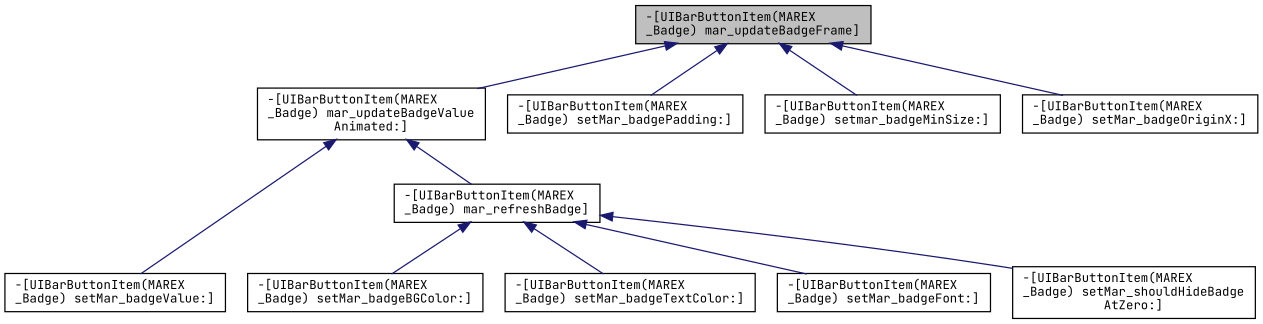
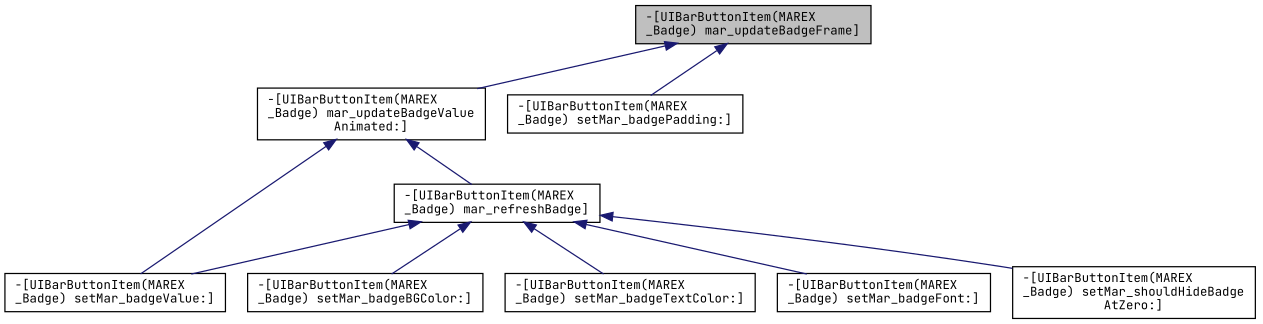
(883, 114) -> none
(1140, 114) -> none
none -> (300, 249)
